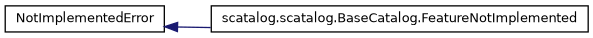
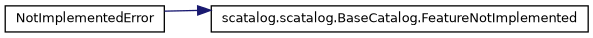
(194, 27) -> (181, 11)
